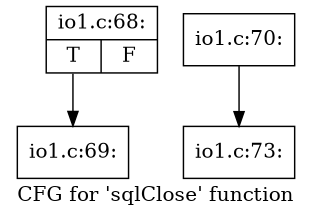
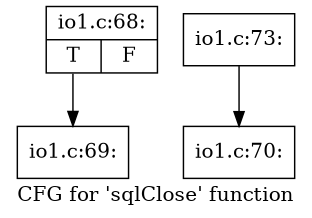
(239, 89) -> (239, 89)
